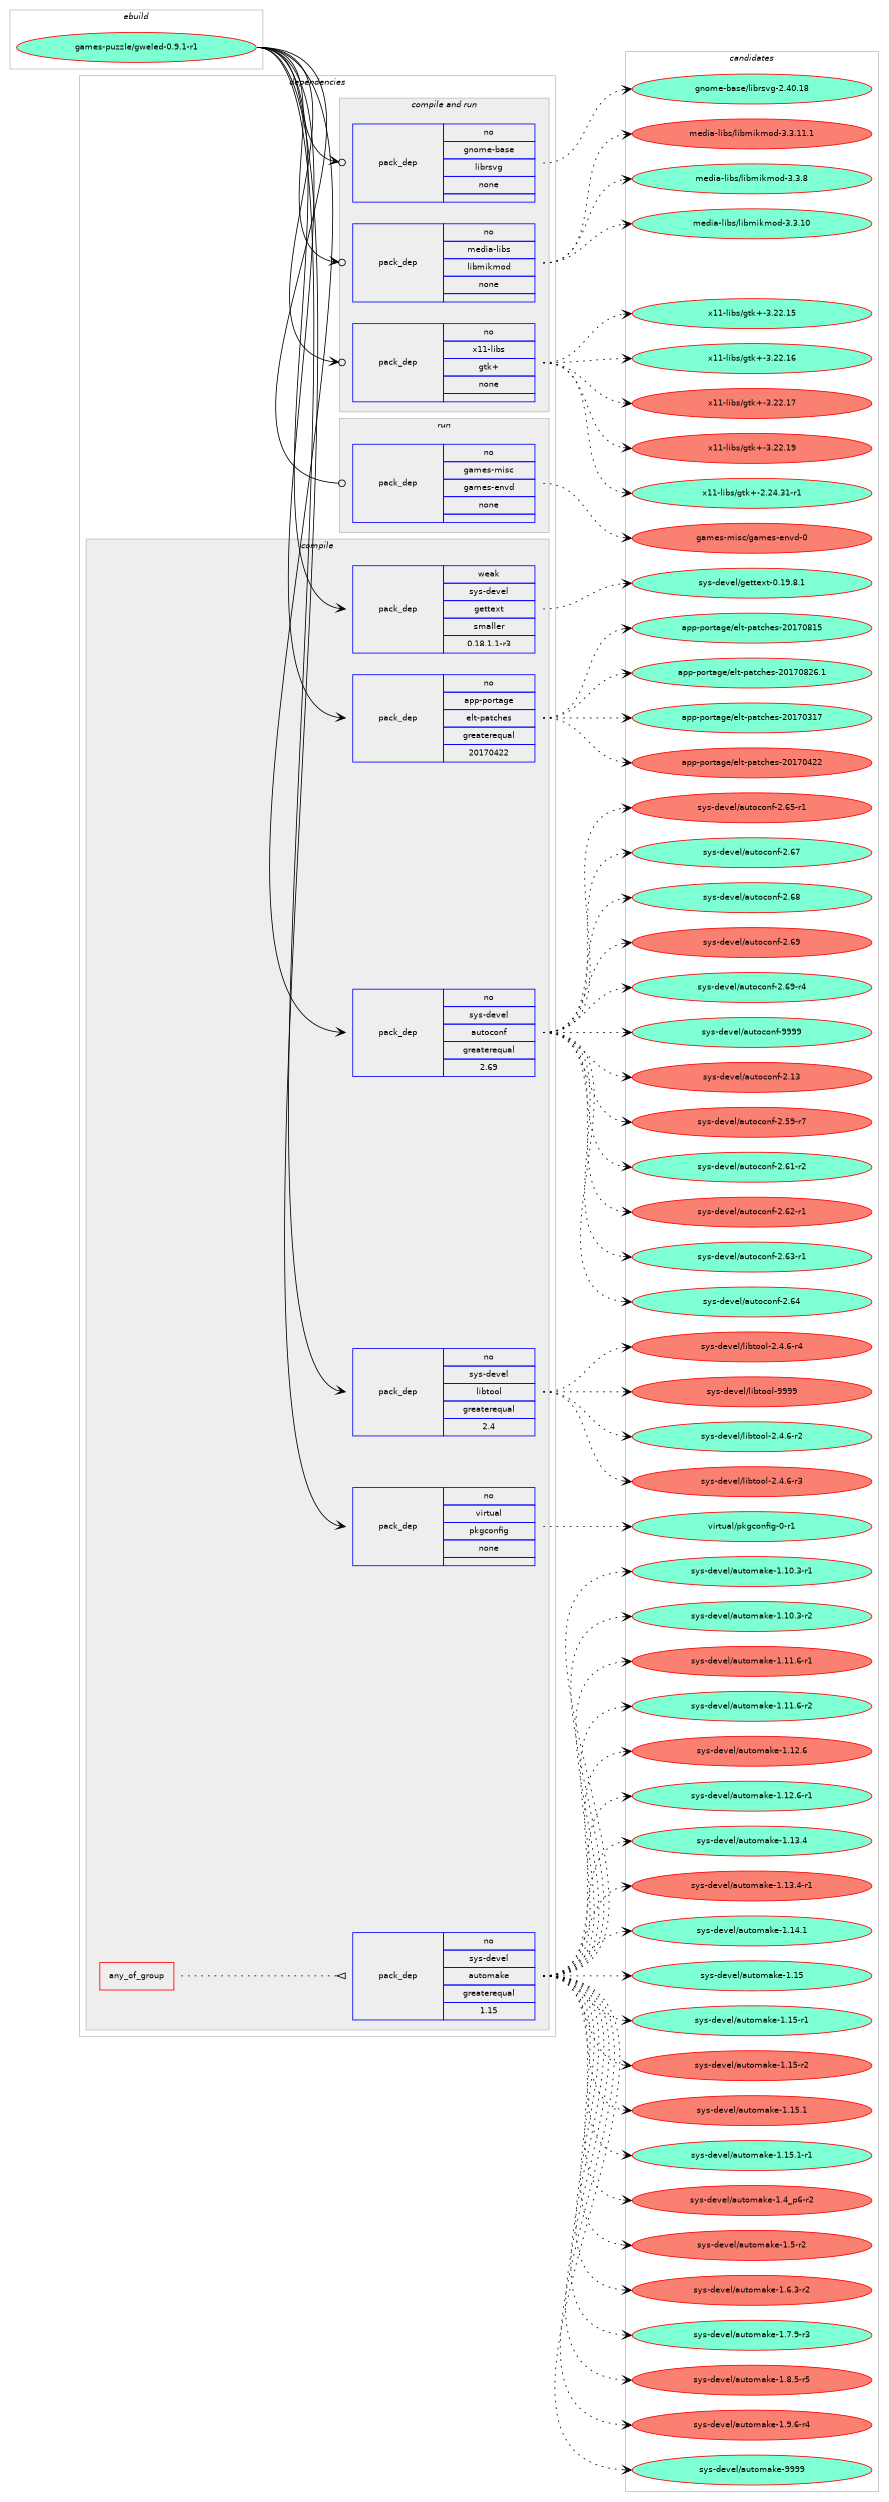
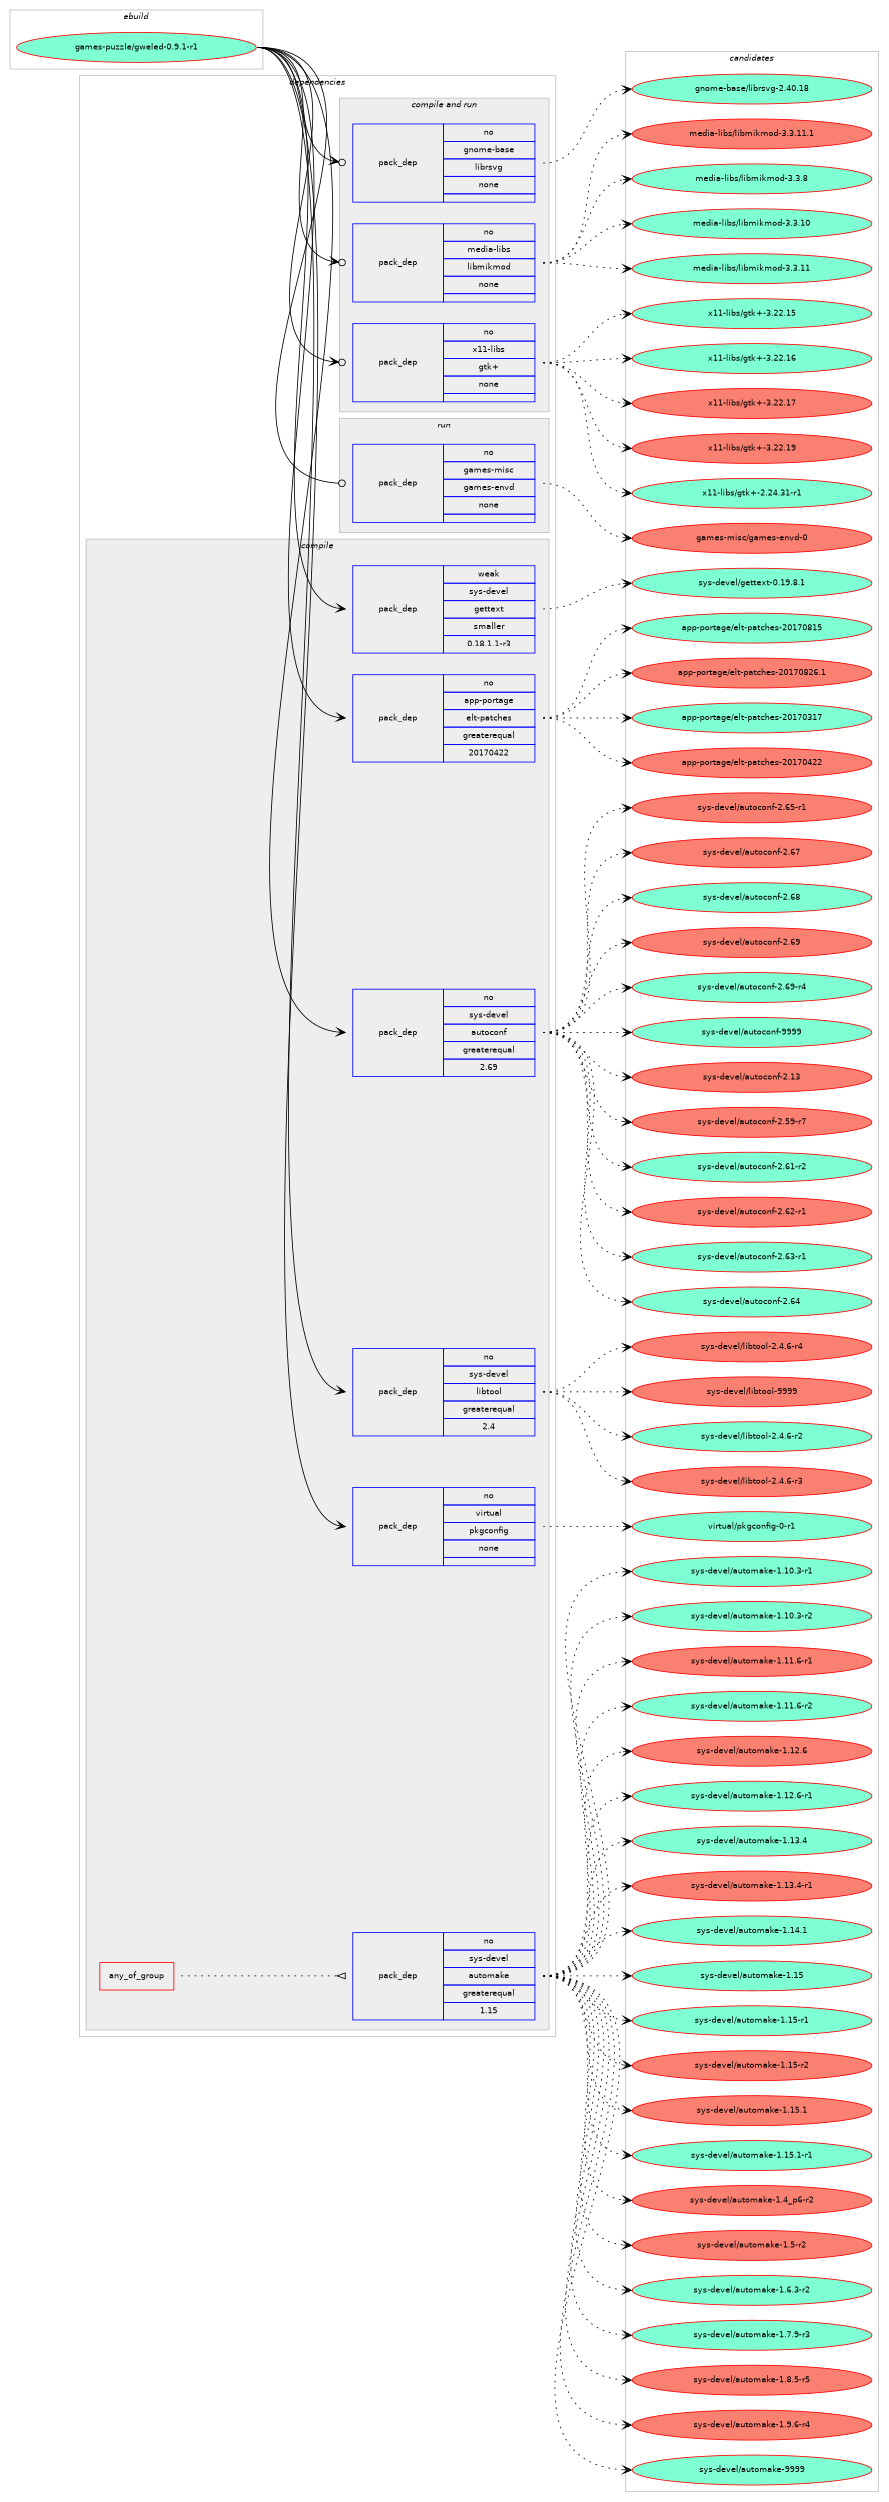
none -> (752, 269)
(752, 673) -> (752, 673)
(752, 853) -> (752, 853)
(752, 2290) -> (752, 2290)
